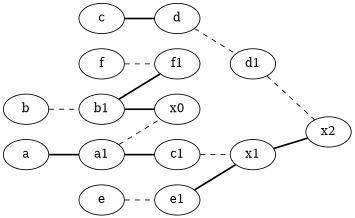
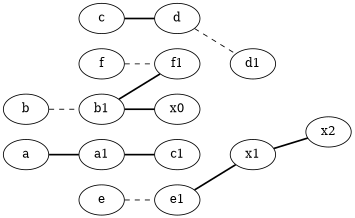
(291, 98) -> none
(140, 132) -> none
(215, 155) -> none
